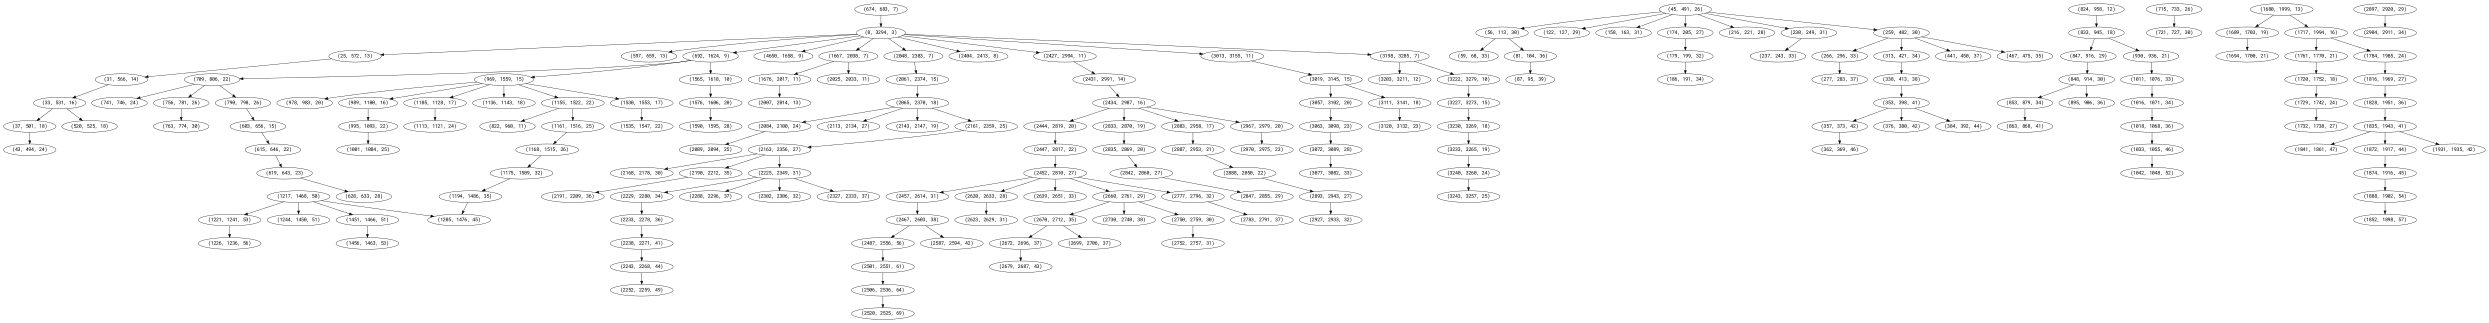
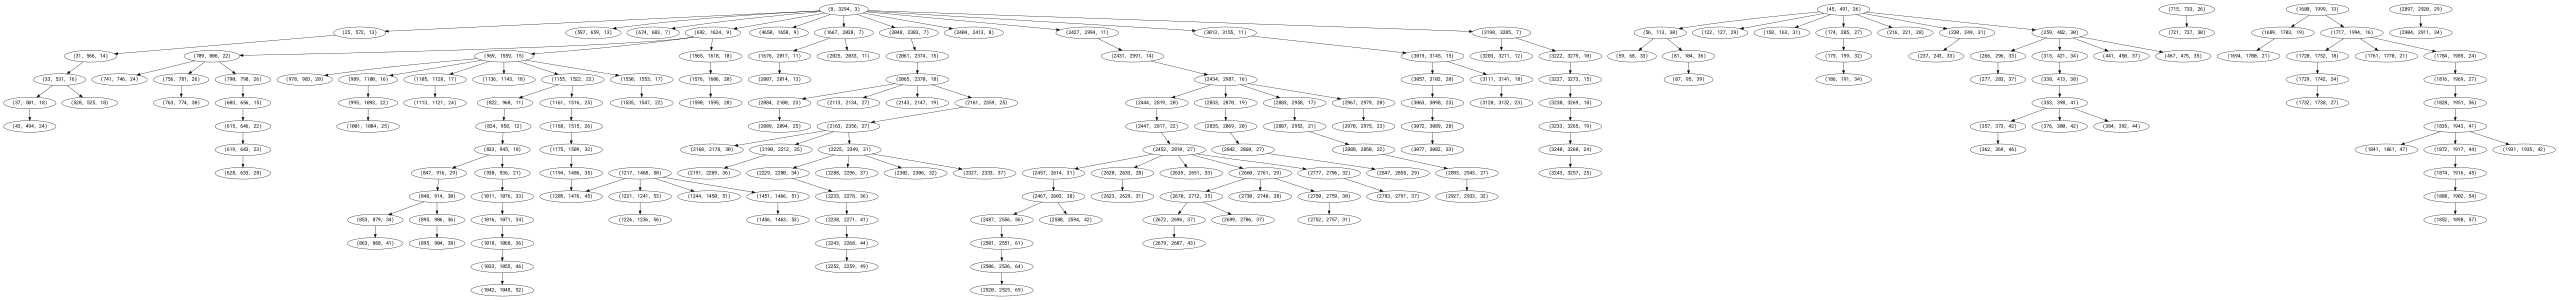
(881, 20) -> (748, 19)
(2316, 66) -> (2336, 44)
none -> (504, 113)
(780, 126) -> (780, 103)
none -> (437, 243)
(952, 243) -> (1071, 220)
